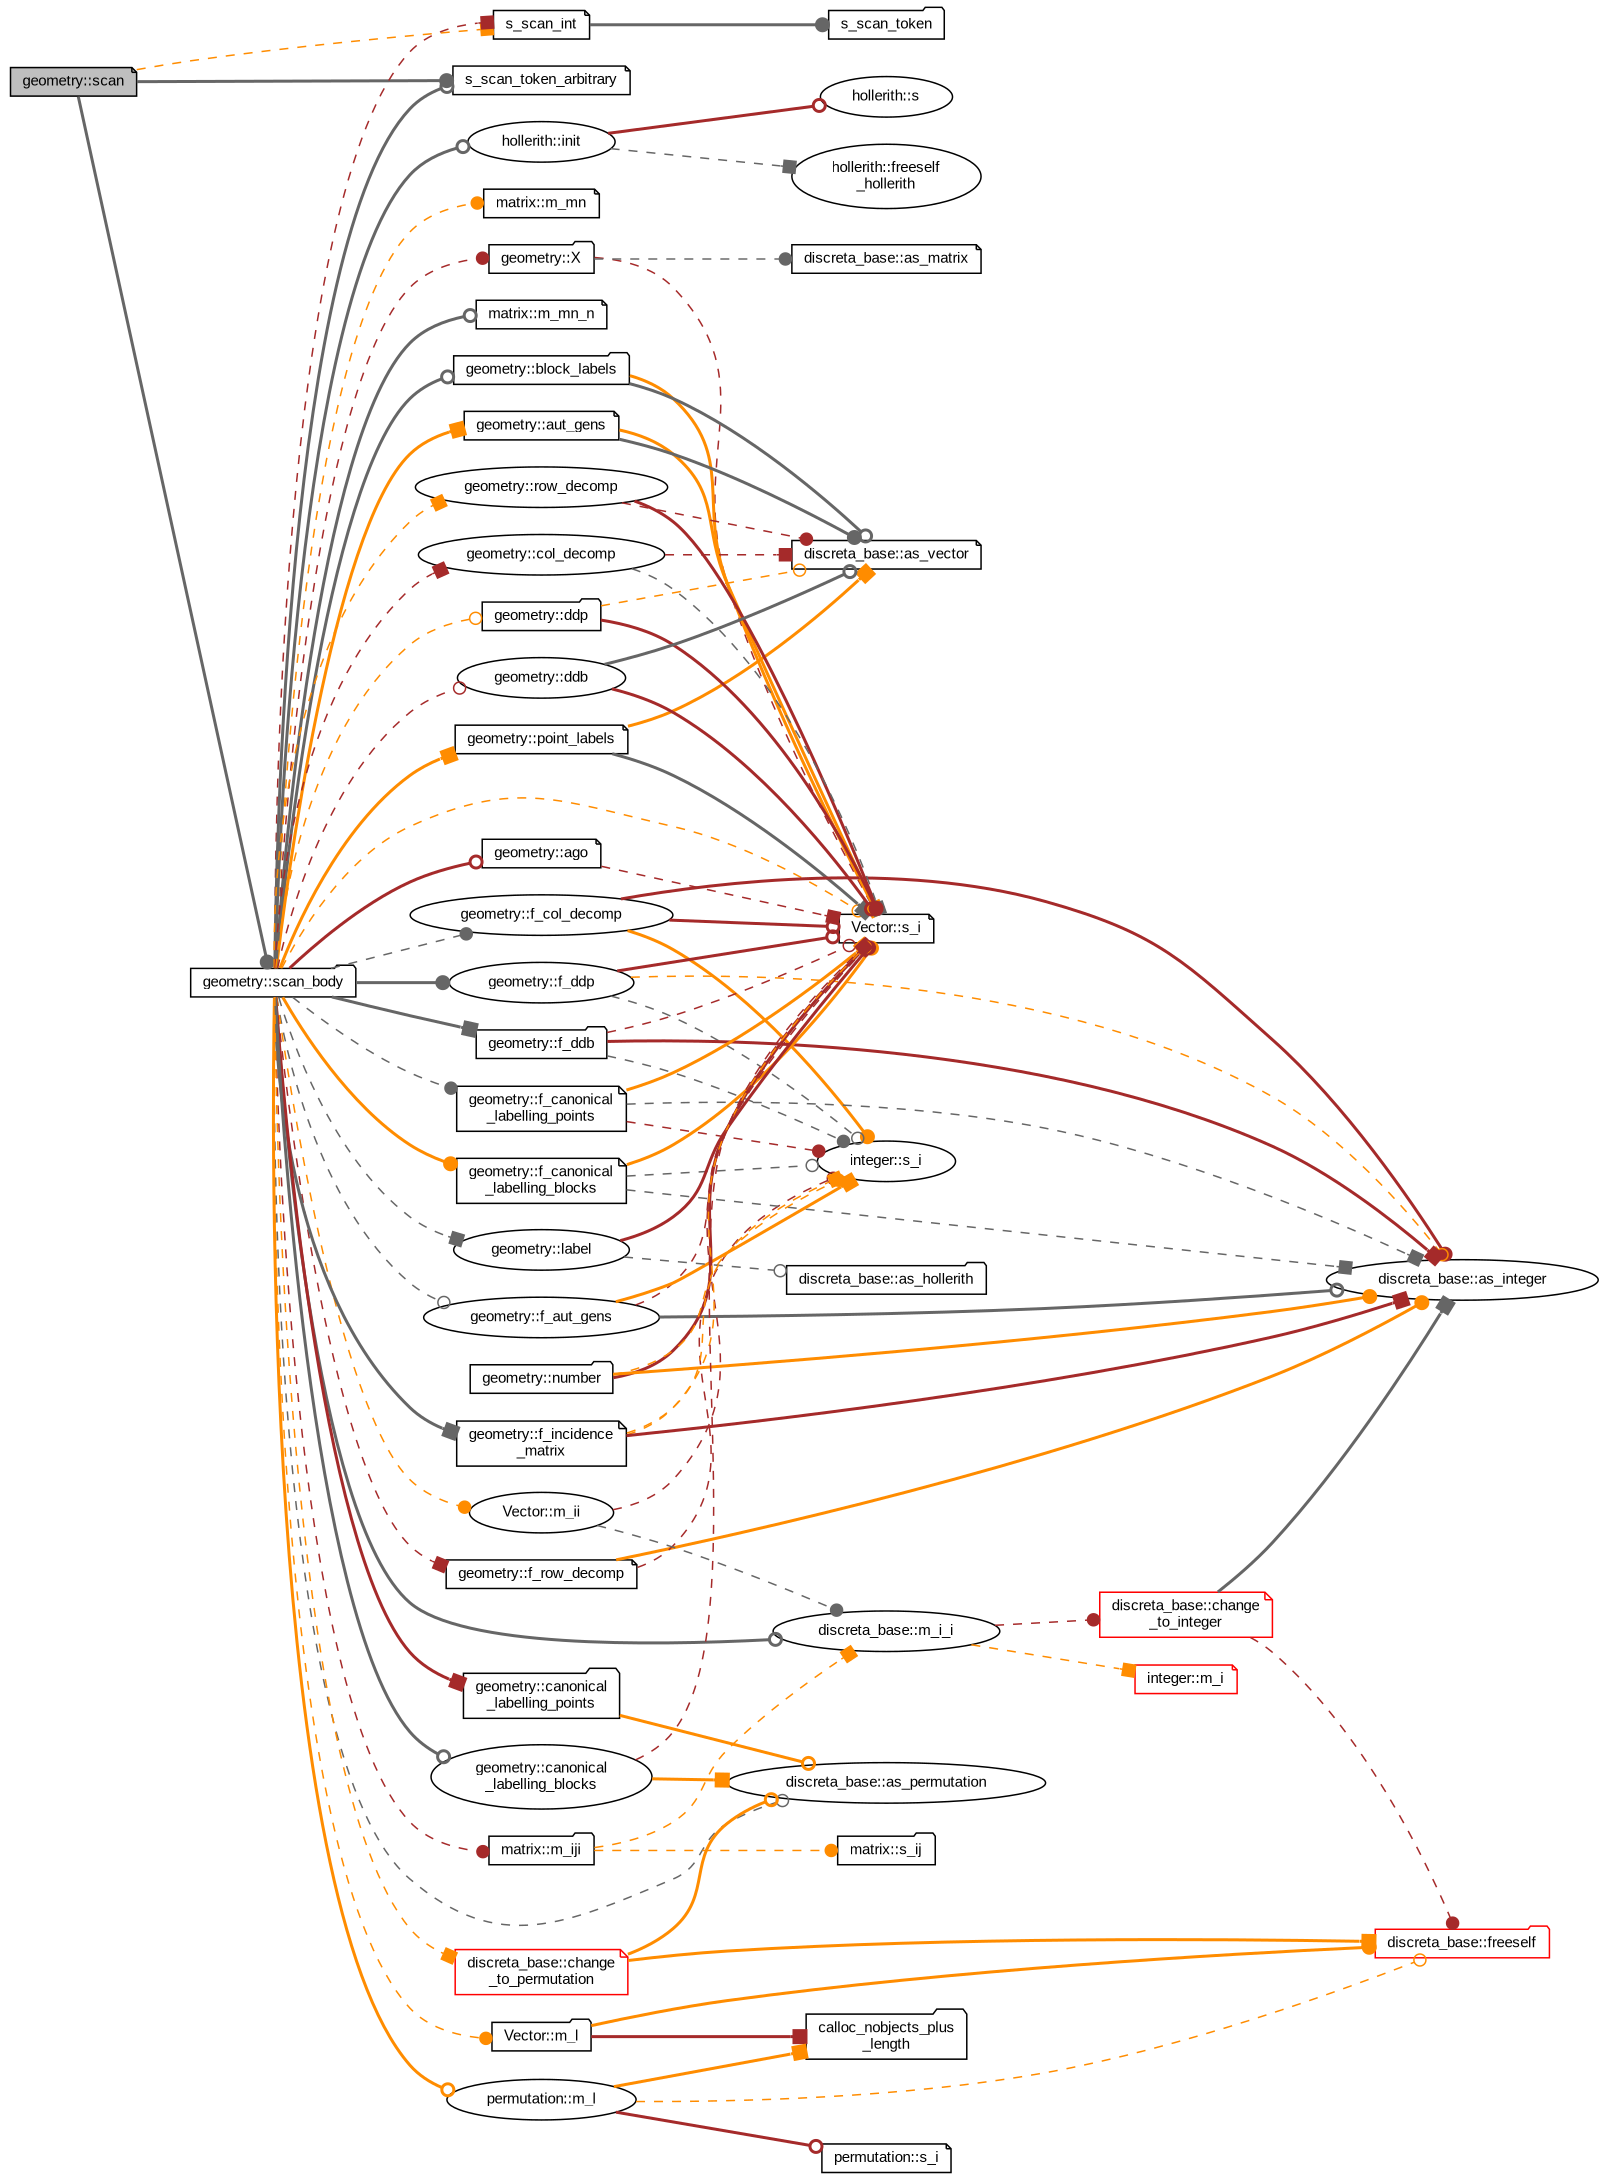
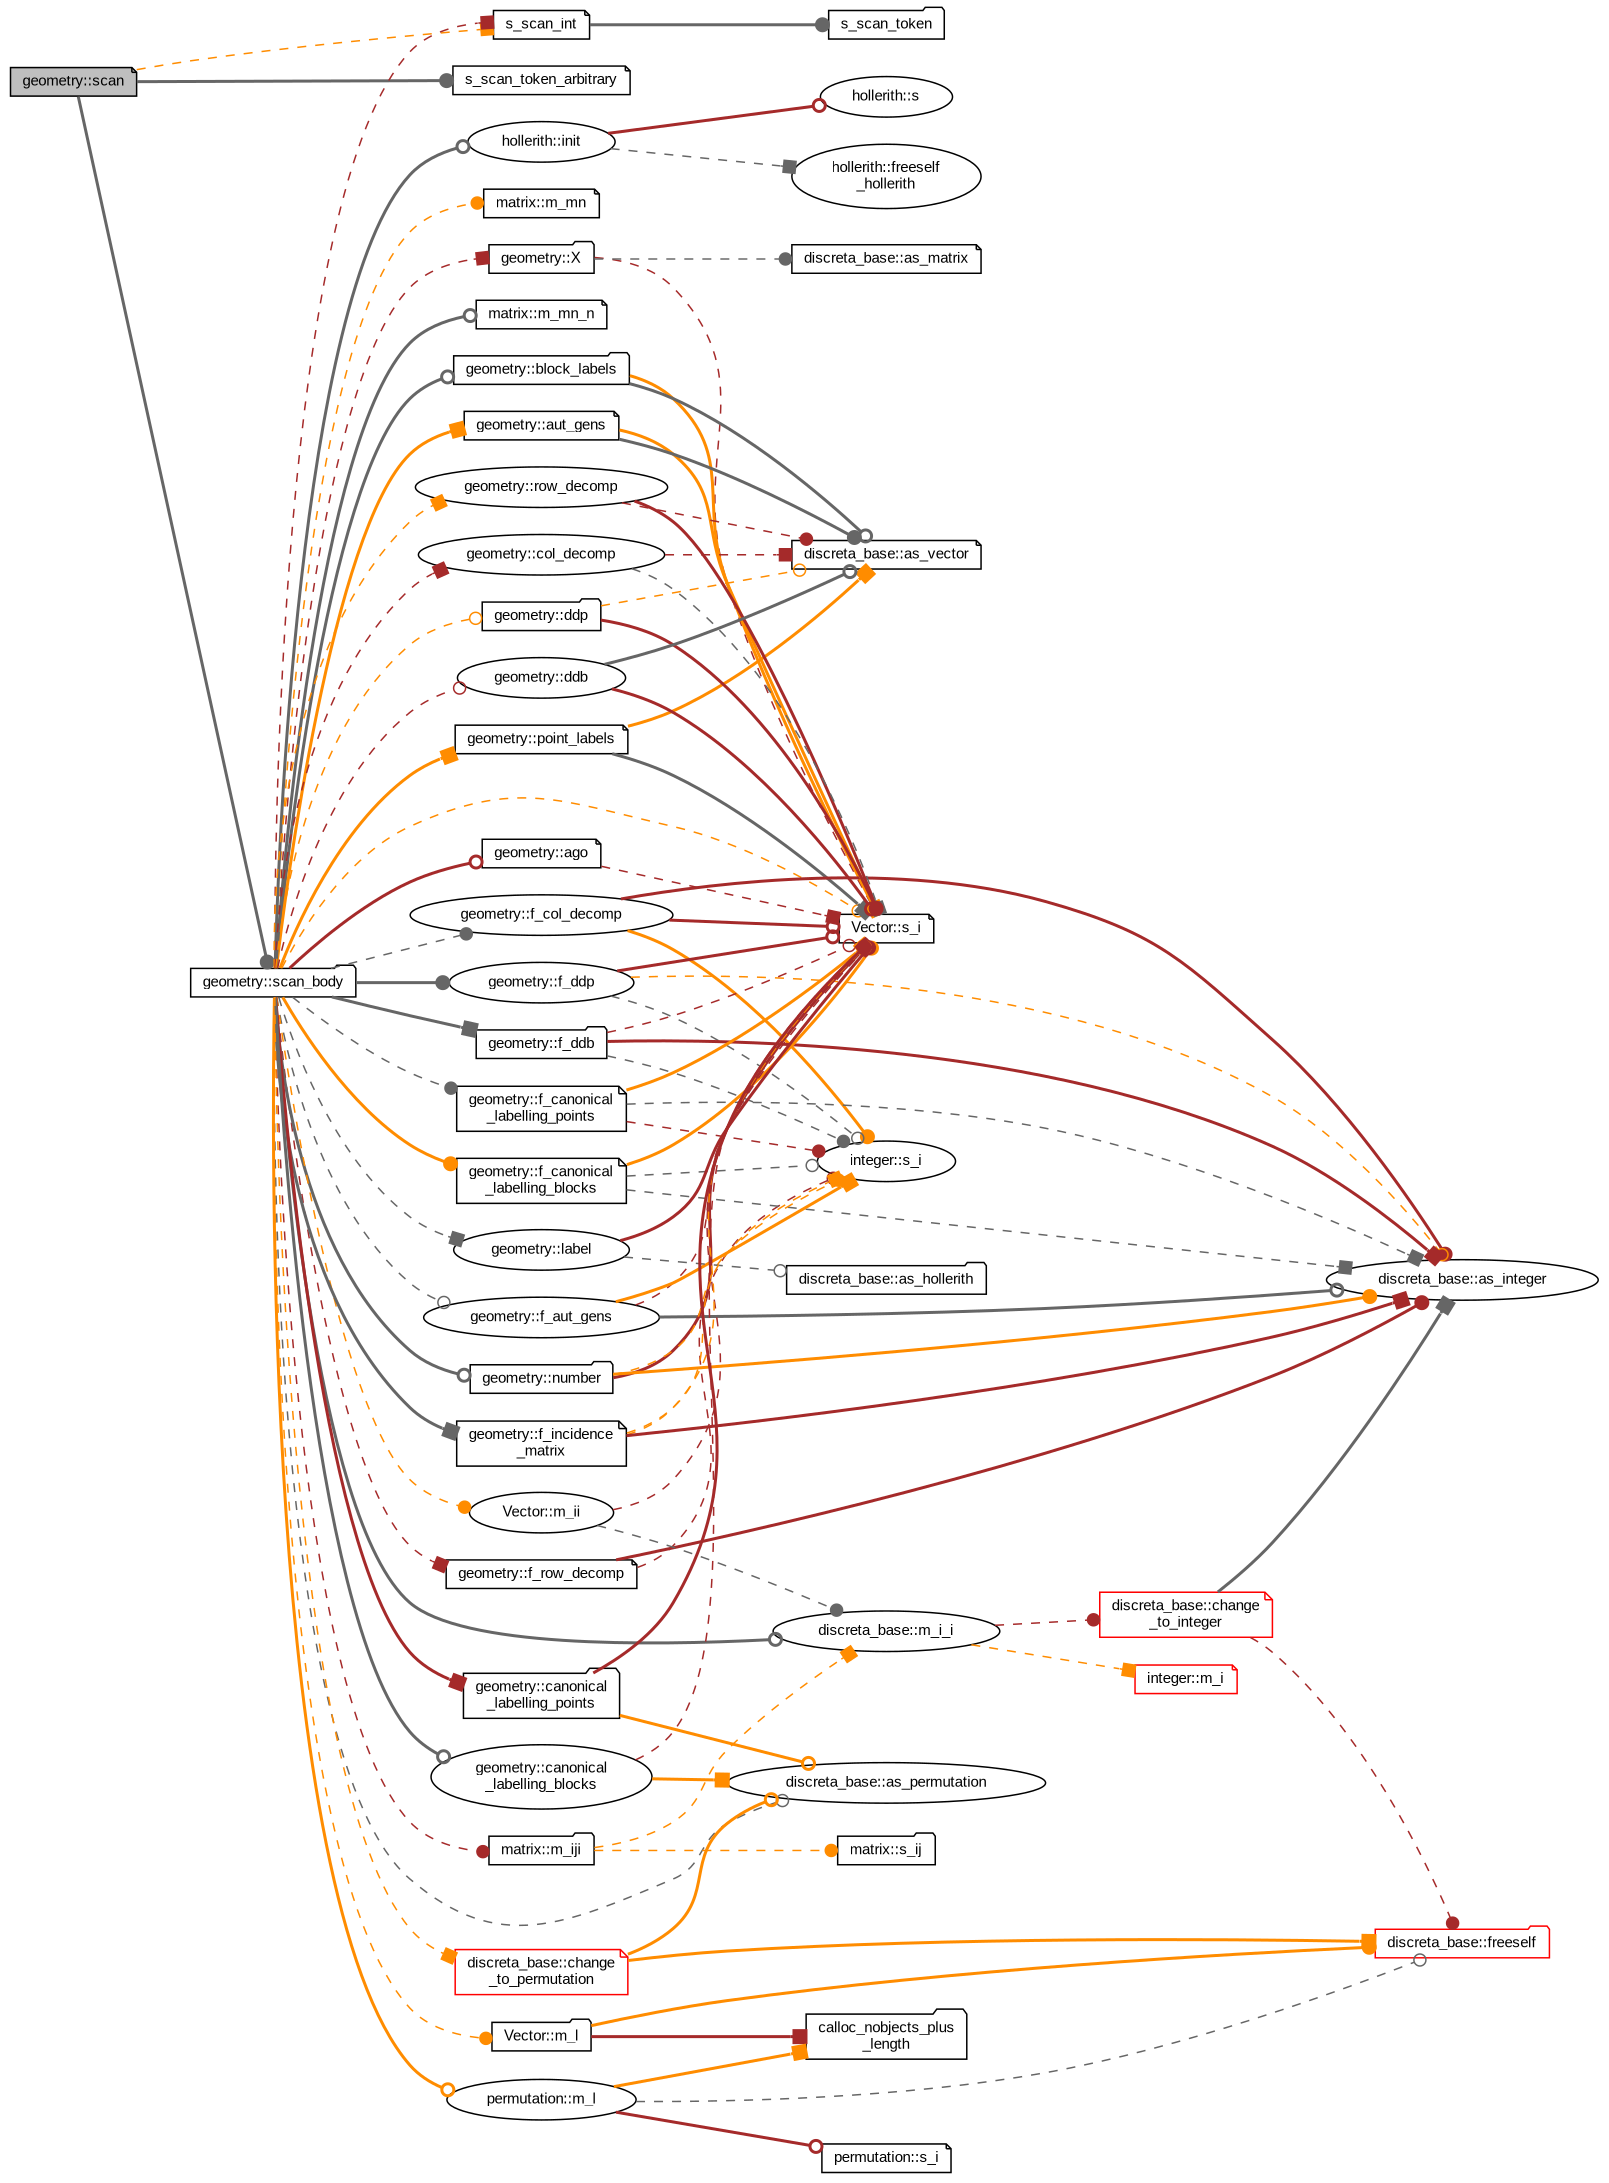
(316, 397) -> (329, 1232)
(328, 509) -> (328, 509)
none -> (703, 1311)
(1025, 1459) -> (1025, 1459)
(1033, 2075) -> (1033, 2075)
